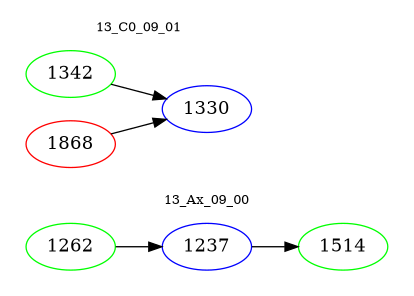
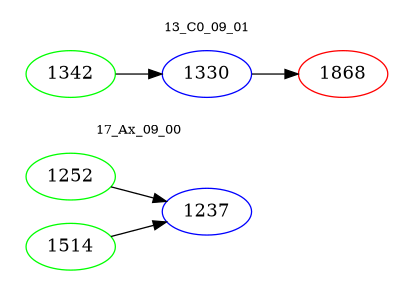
(132, 128) -> (268, 74)
(207, 201) -> (139, 131)
(71, 247) -> (71, 177)
(268, 247) -> (132, 231)
